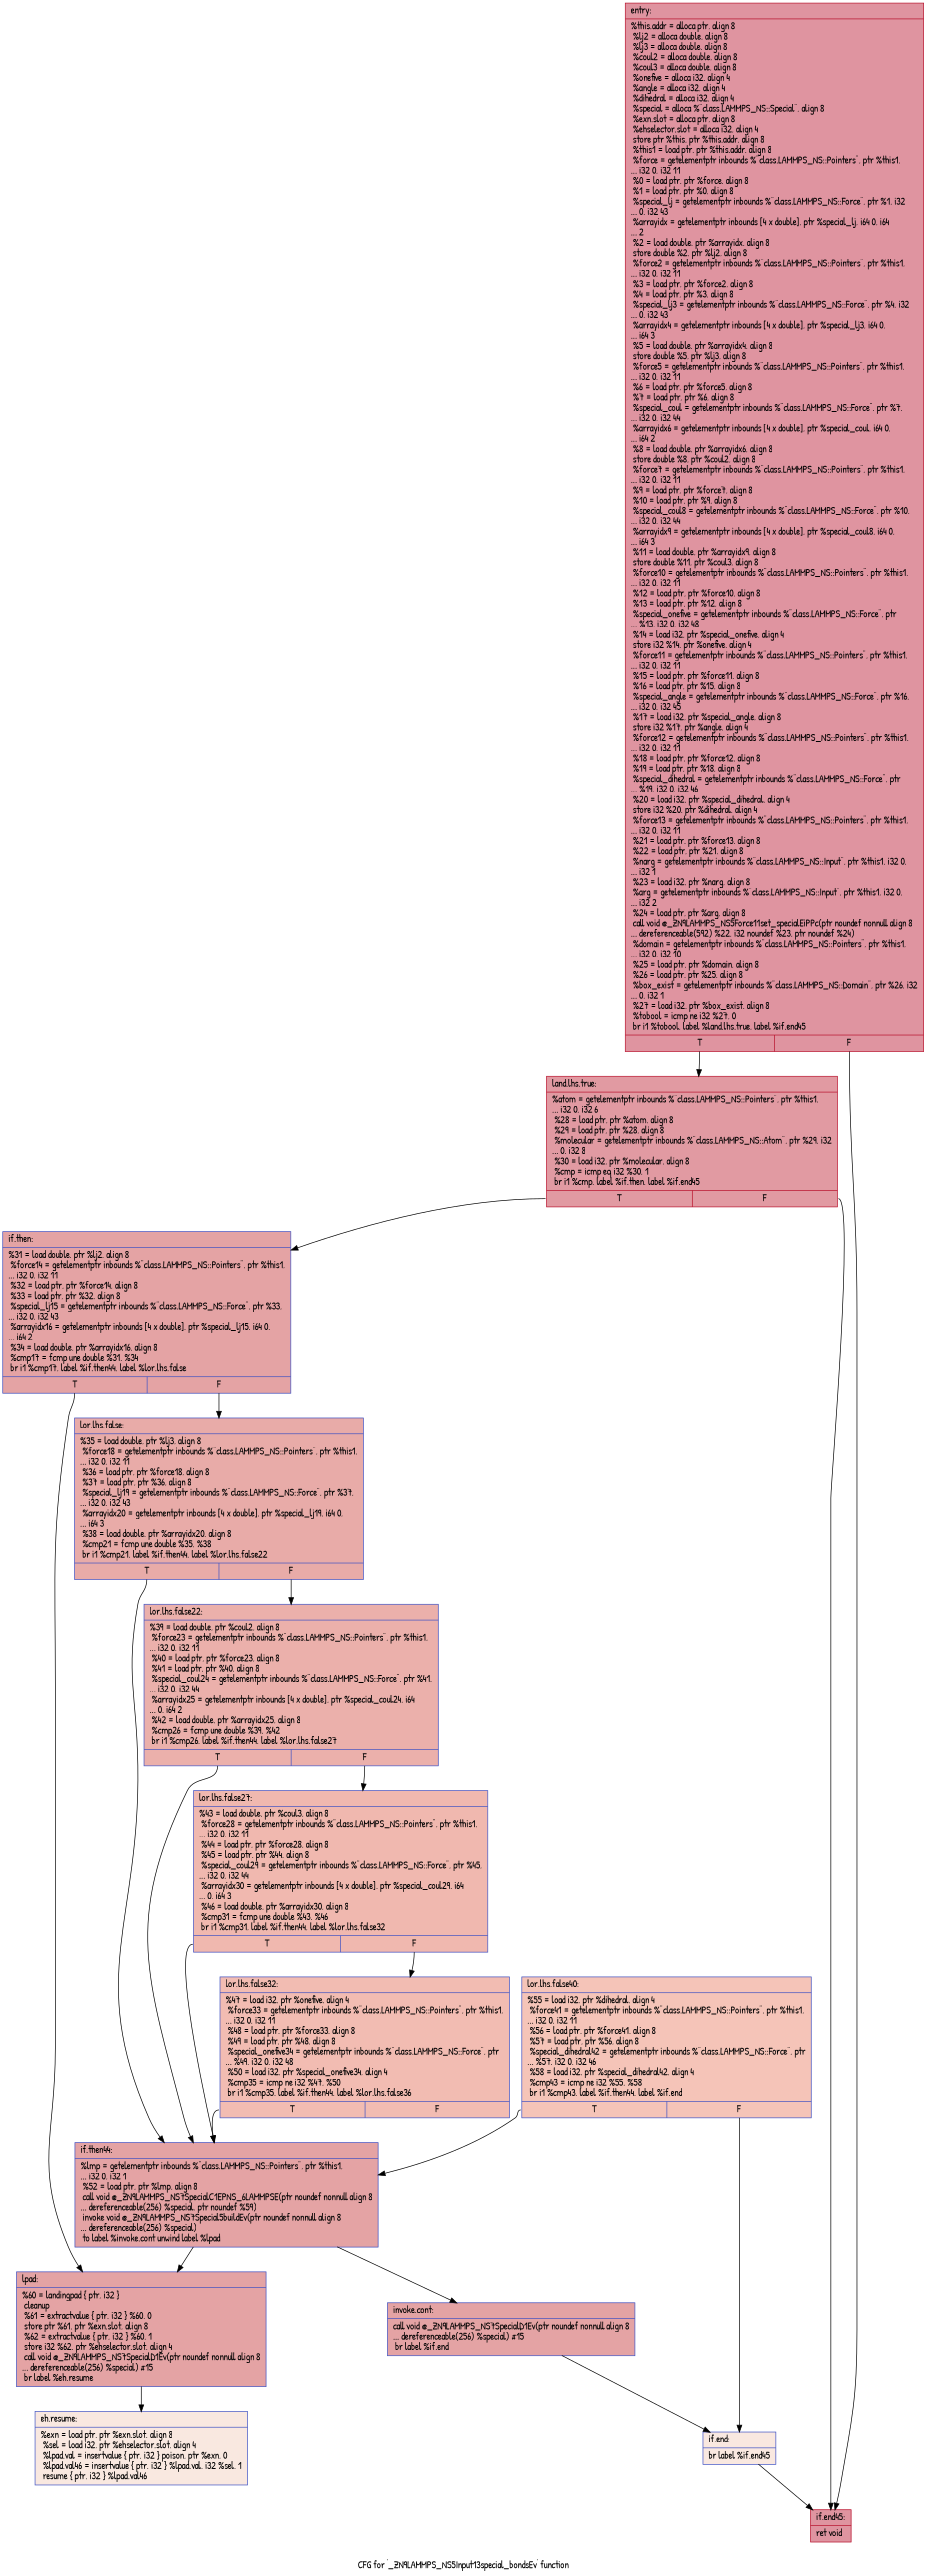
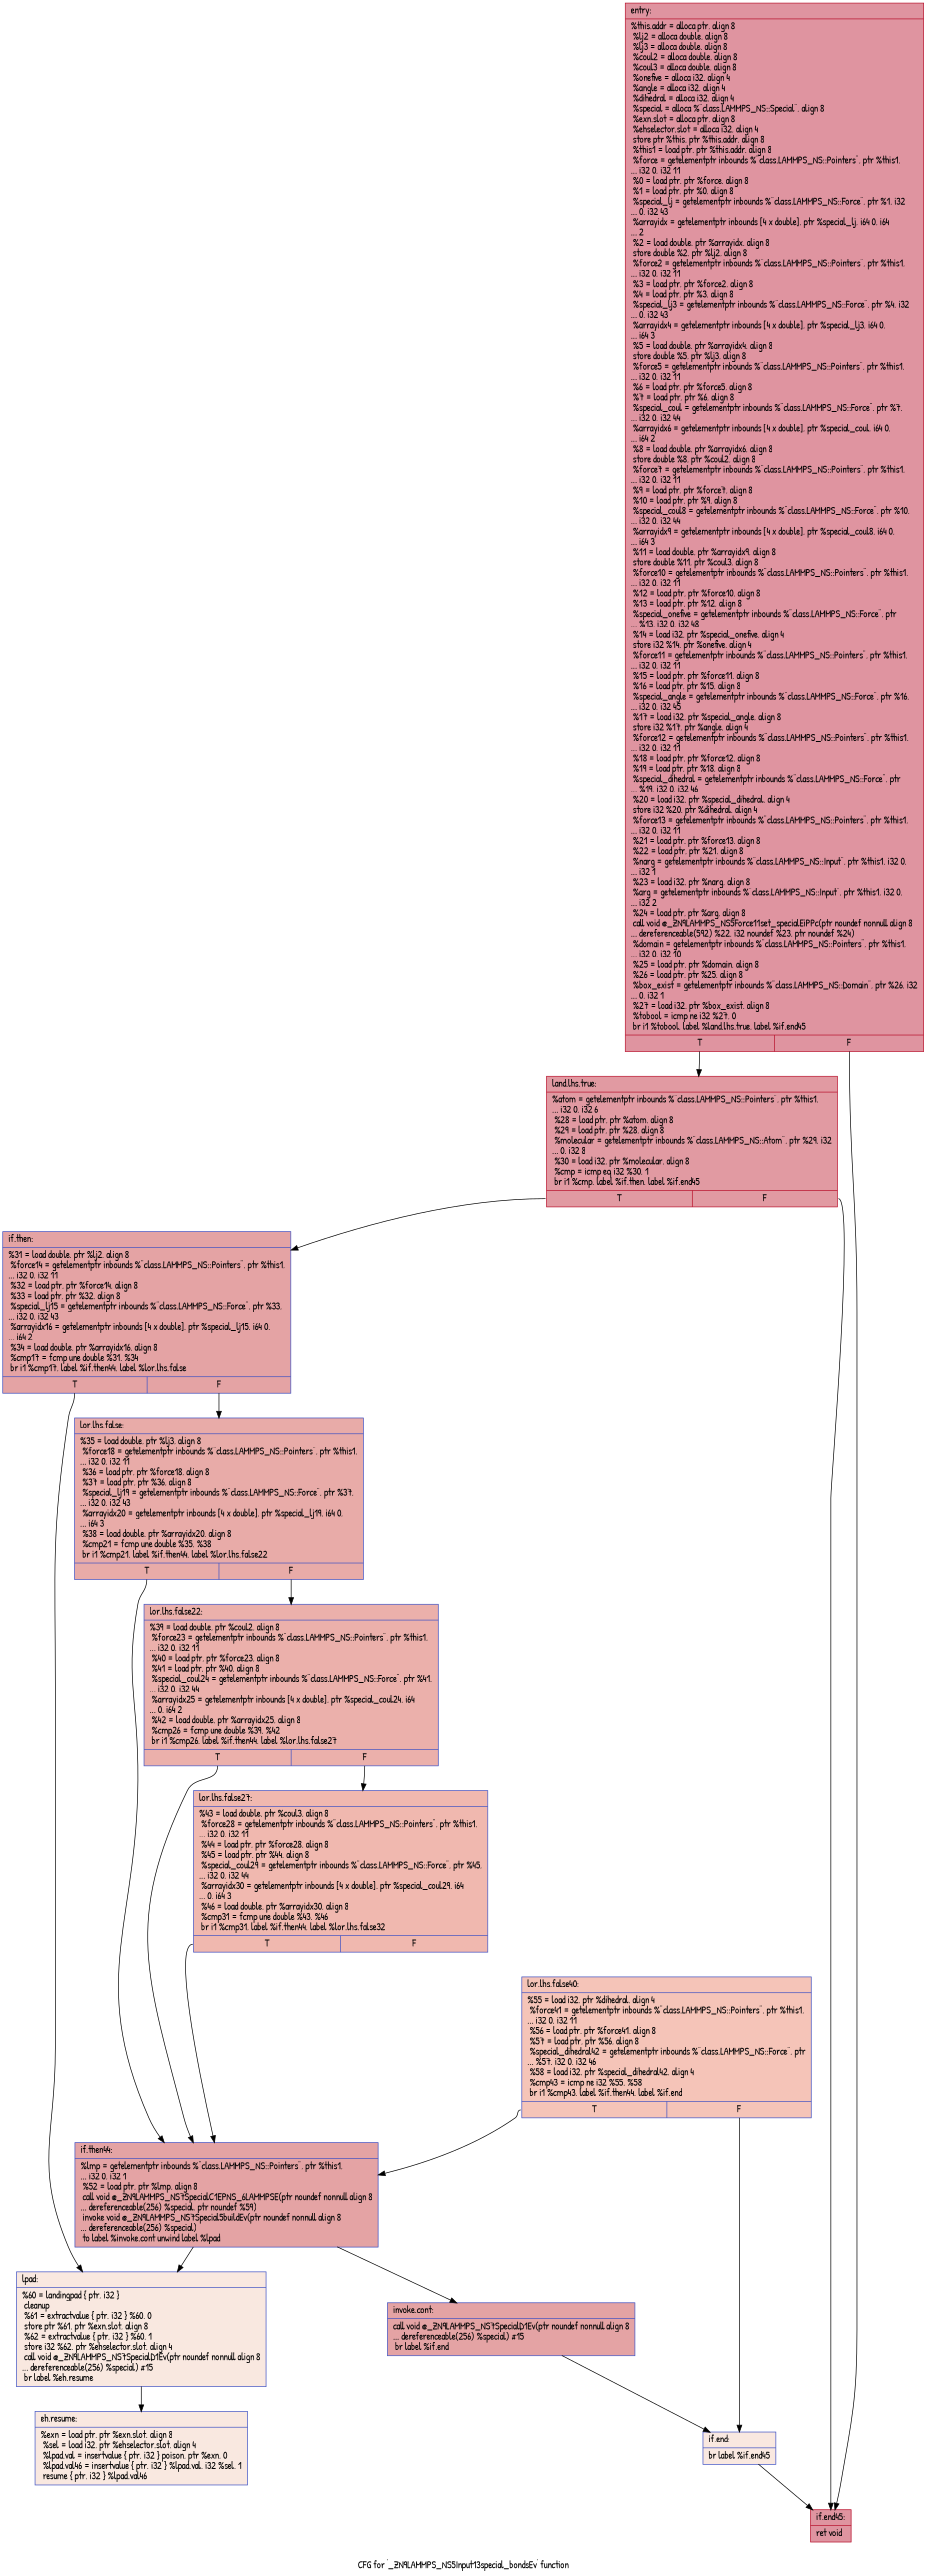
(365, 2047) -> none
(141, 2329) -> (141, 2329)
